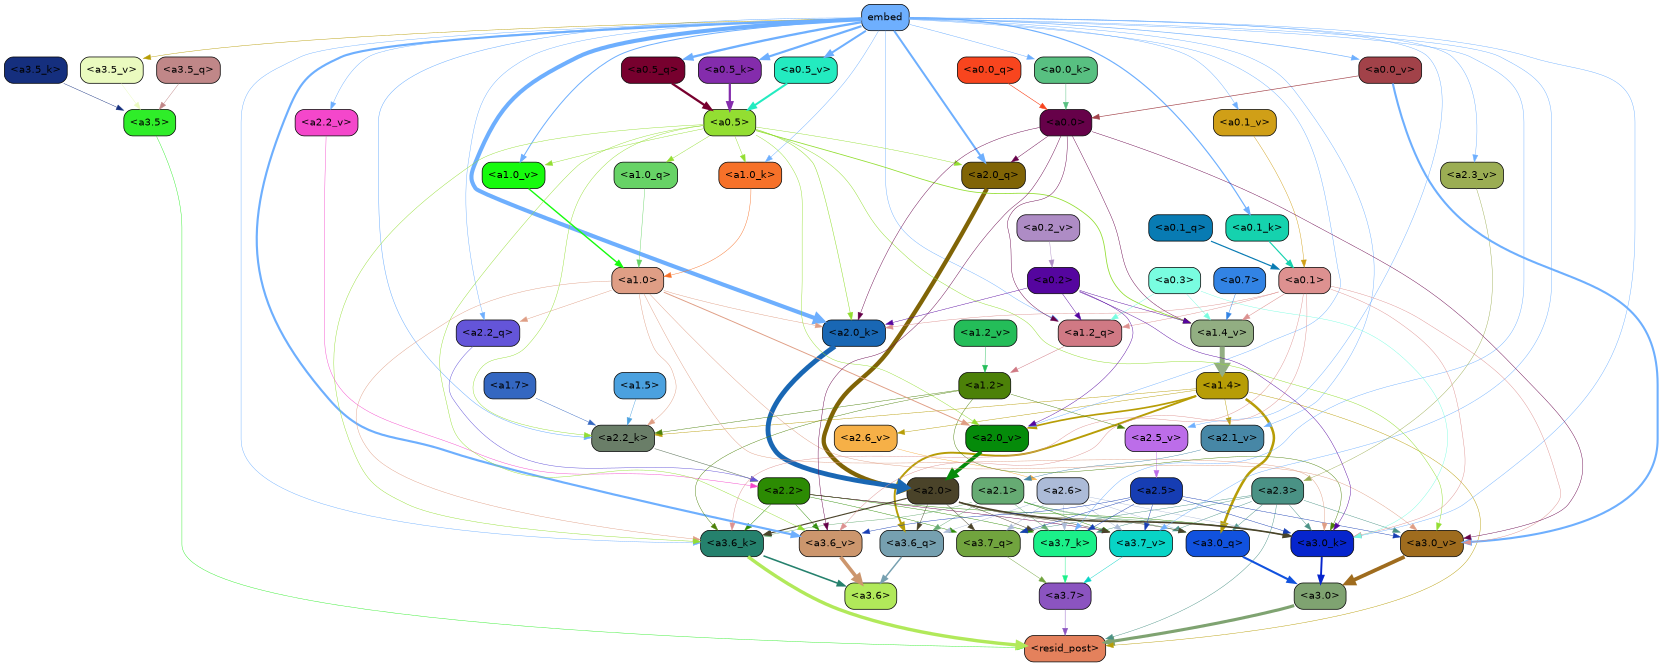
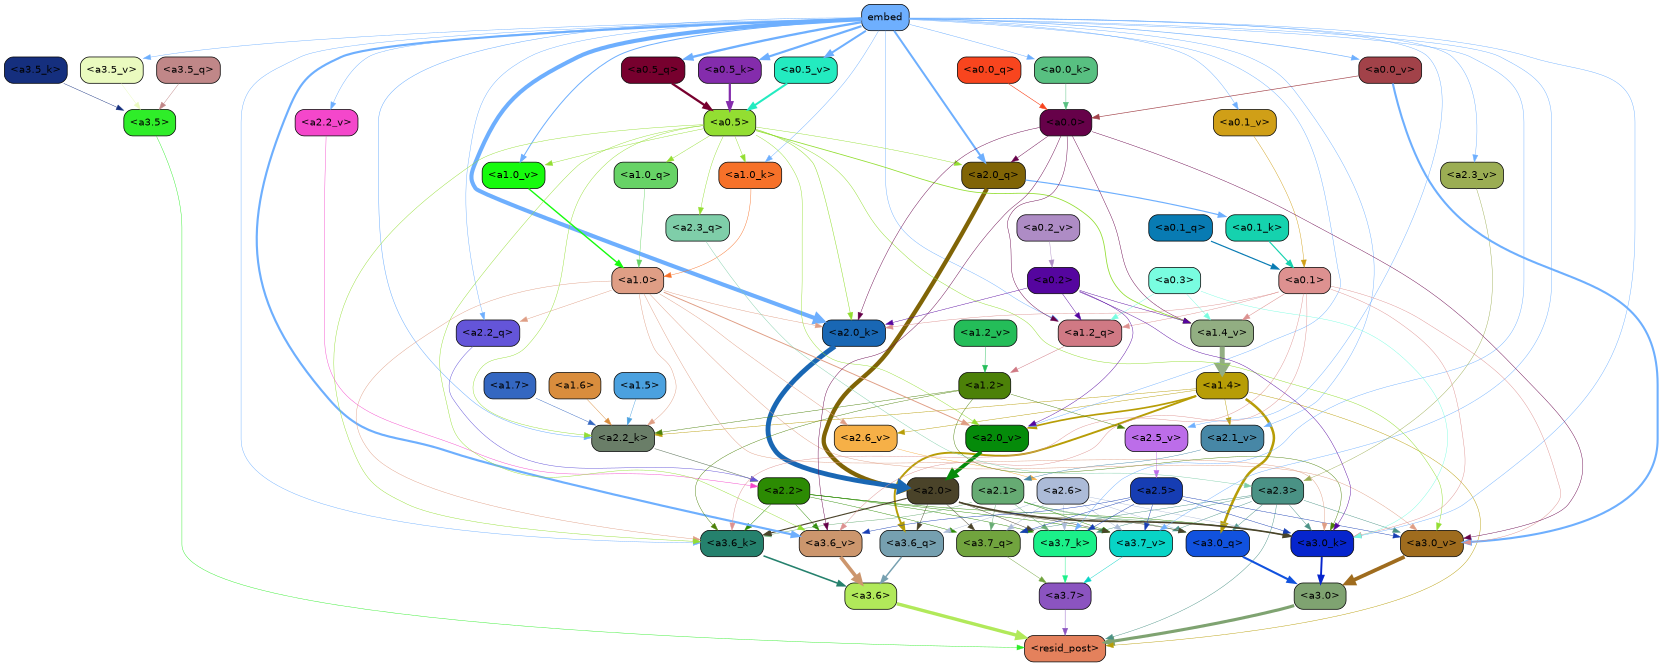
(452, 32) -> (452, 32)
(1108, 59) -> (1122, 195)
none -> (698, 228)
(1240, 281) -> none
none -> (751, 357)
none -> (575, 386)
(956, 511) -> (956, 511)
(958, 515) -> (994, 514)
(876, 621) -> (957, 620)
